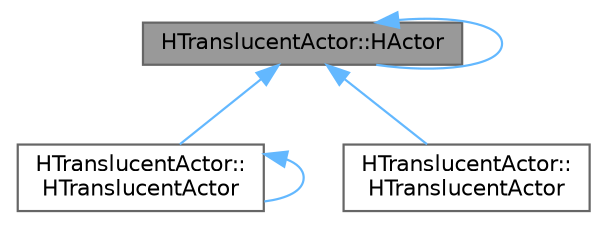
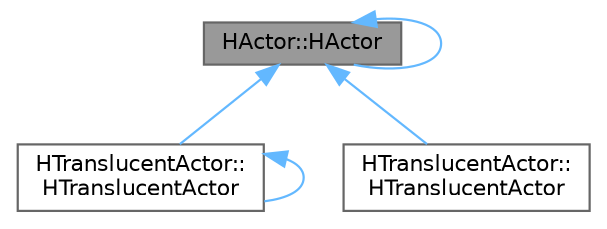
(303, 44) -> (303, 44)
